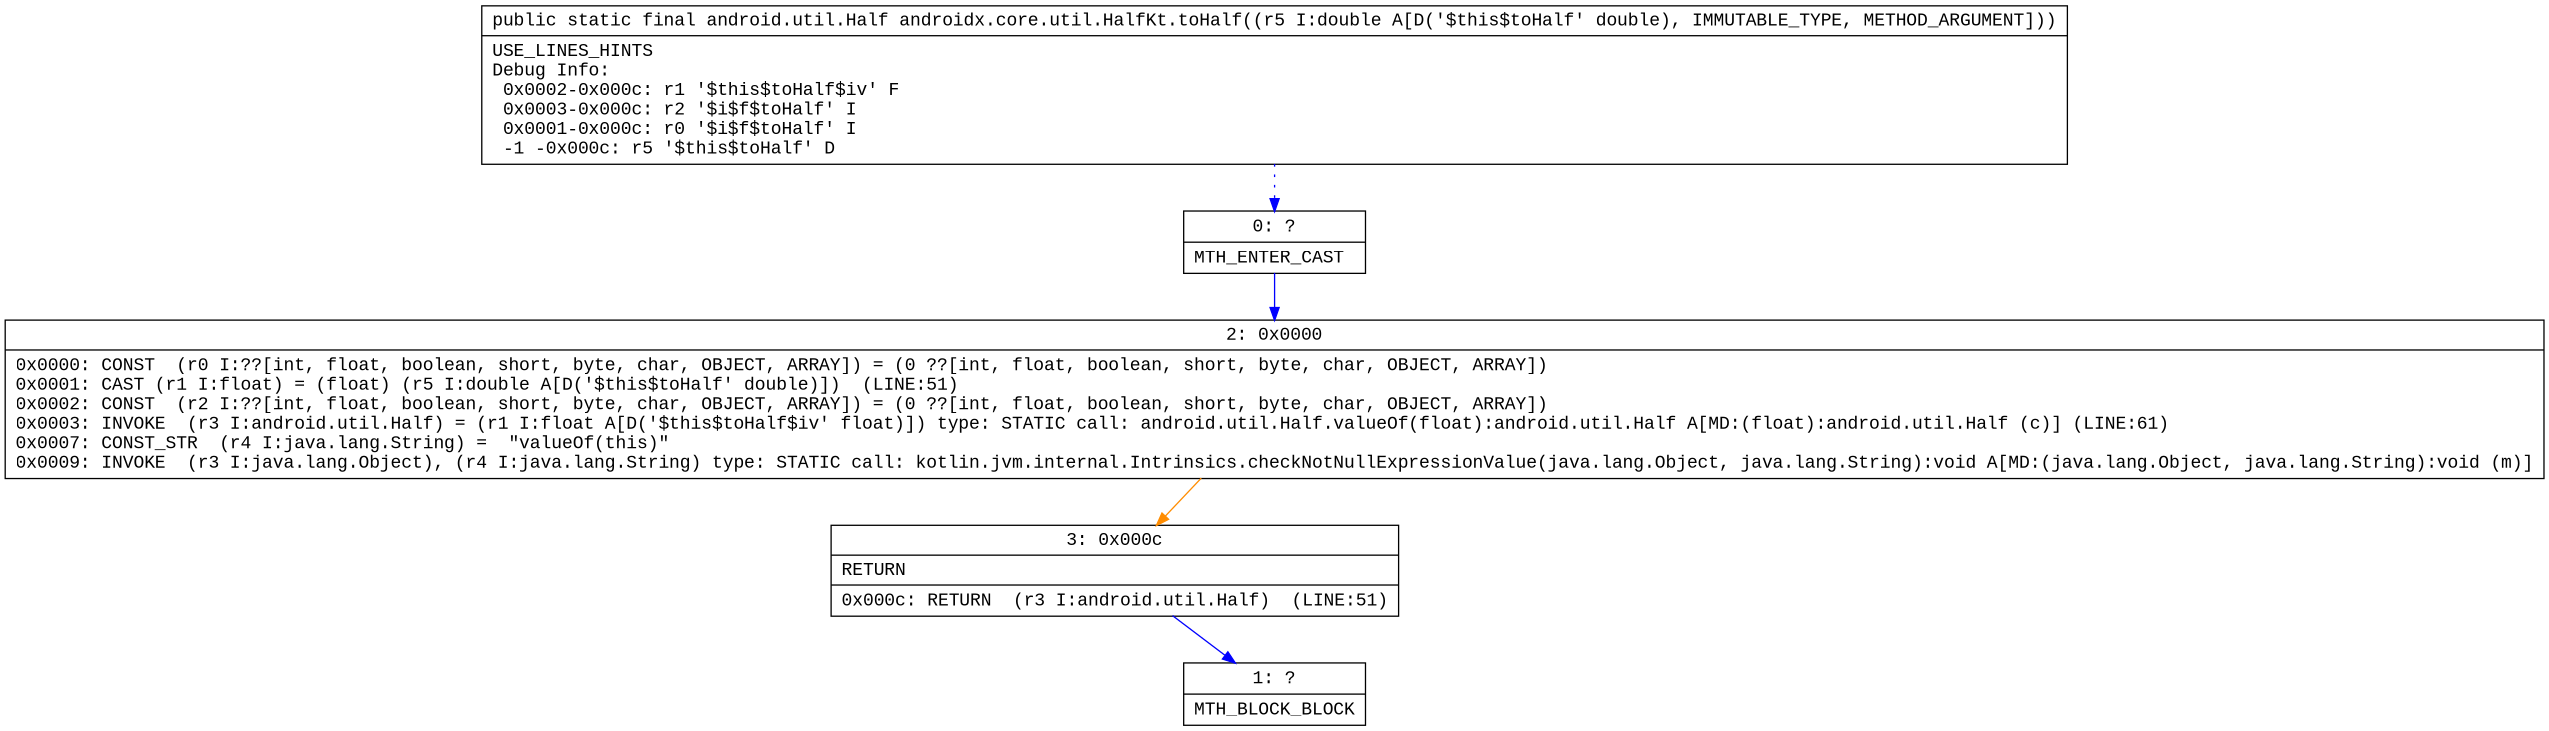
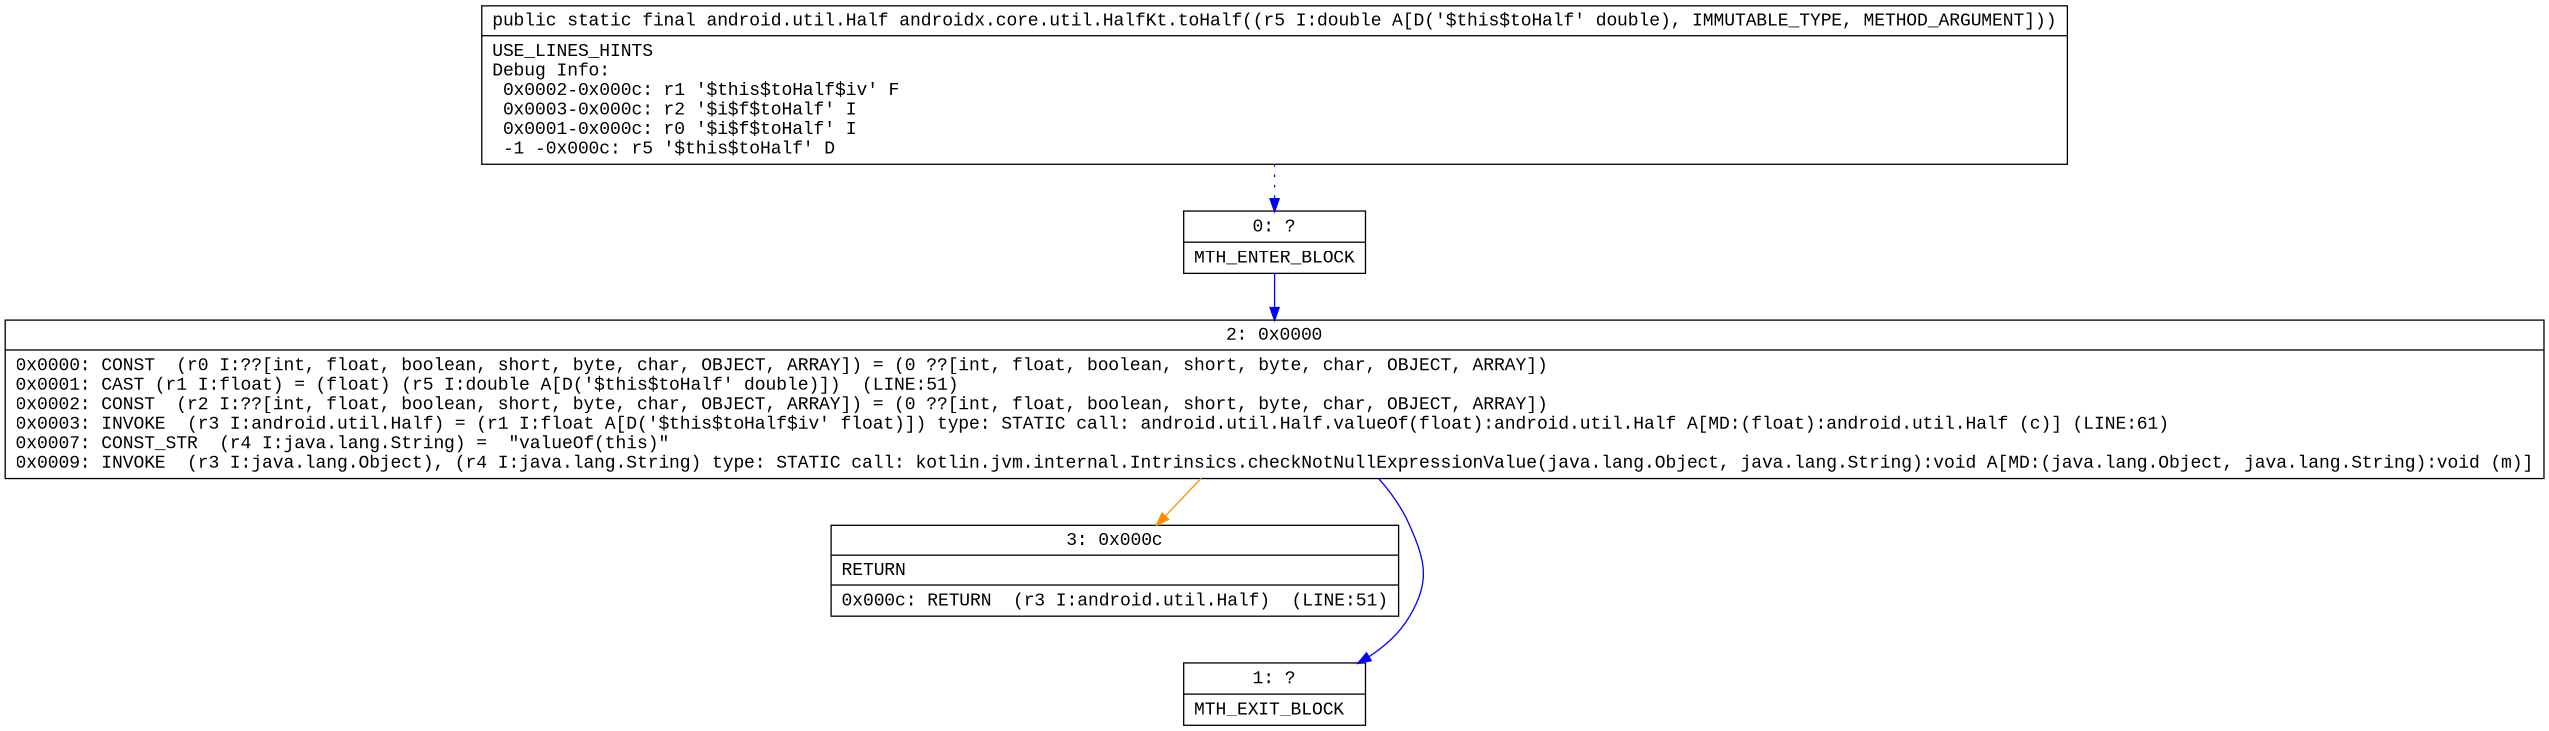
(1269, 257) -> (1275, 257)
(1199, 635) -> (1423, 571)
(1275, 709) -> (1269, 709)
